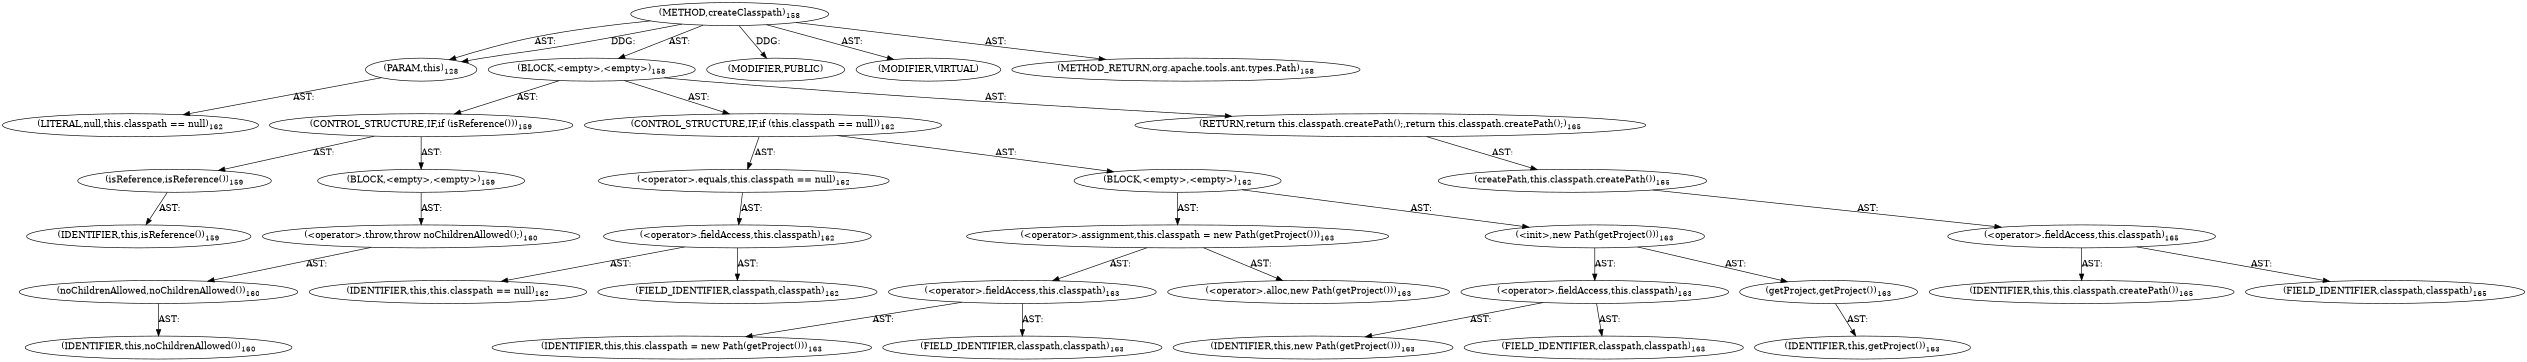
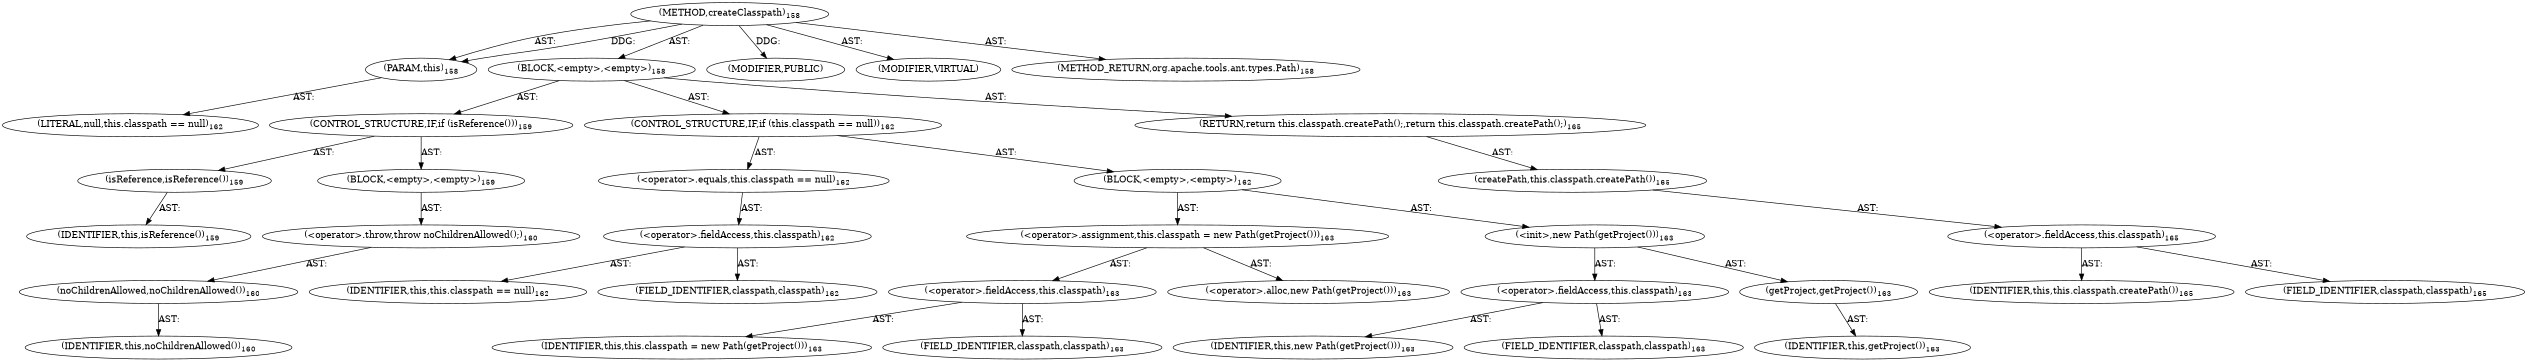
(451, 69) -> (451, 69)
